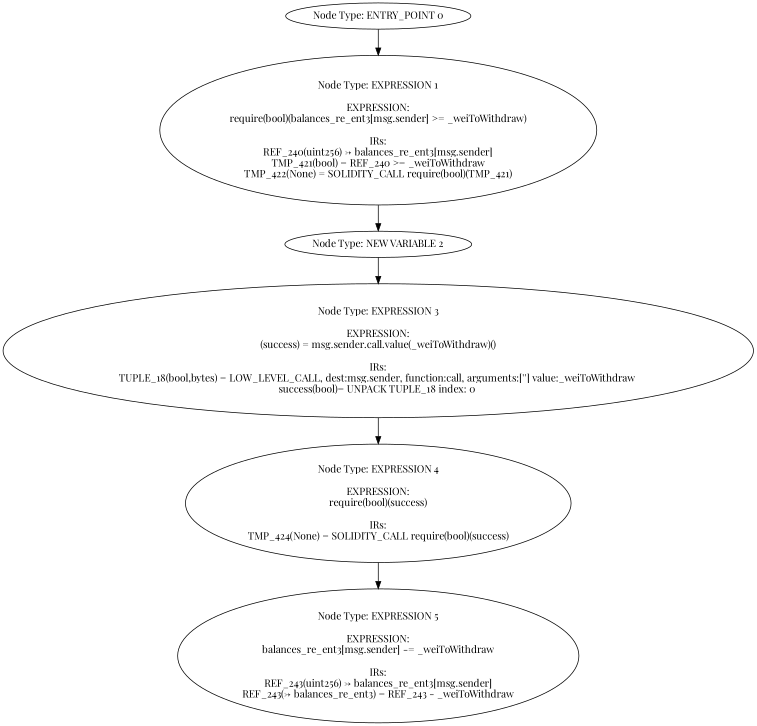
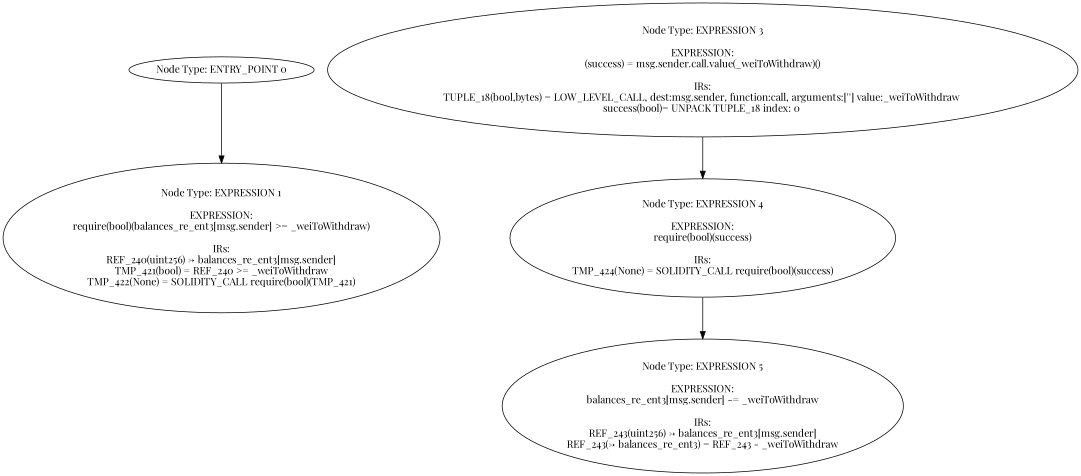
(378, 244) -> none
